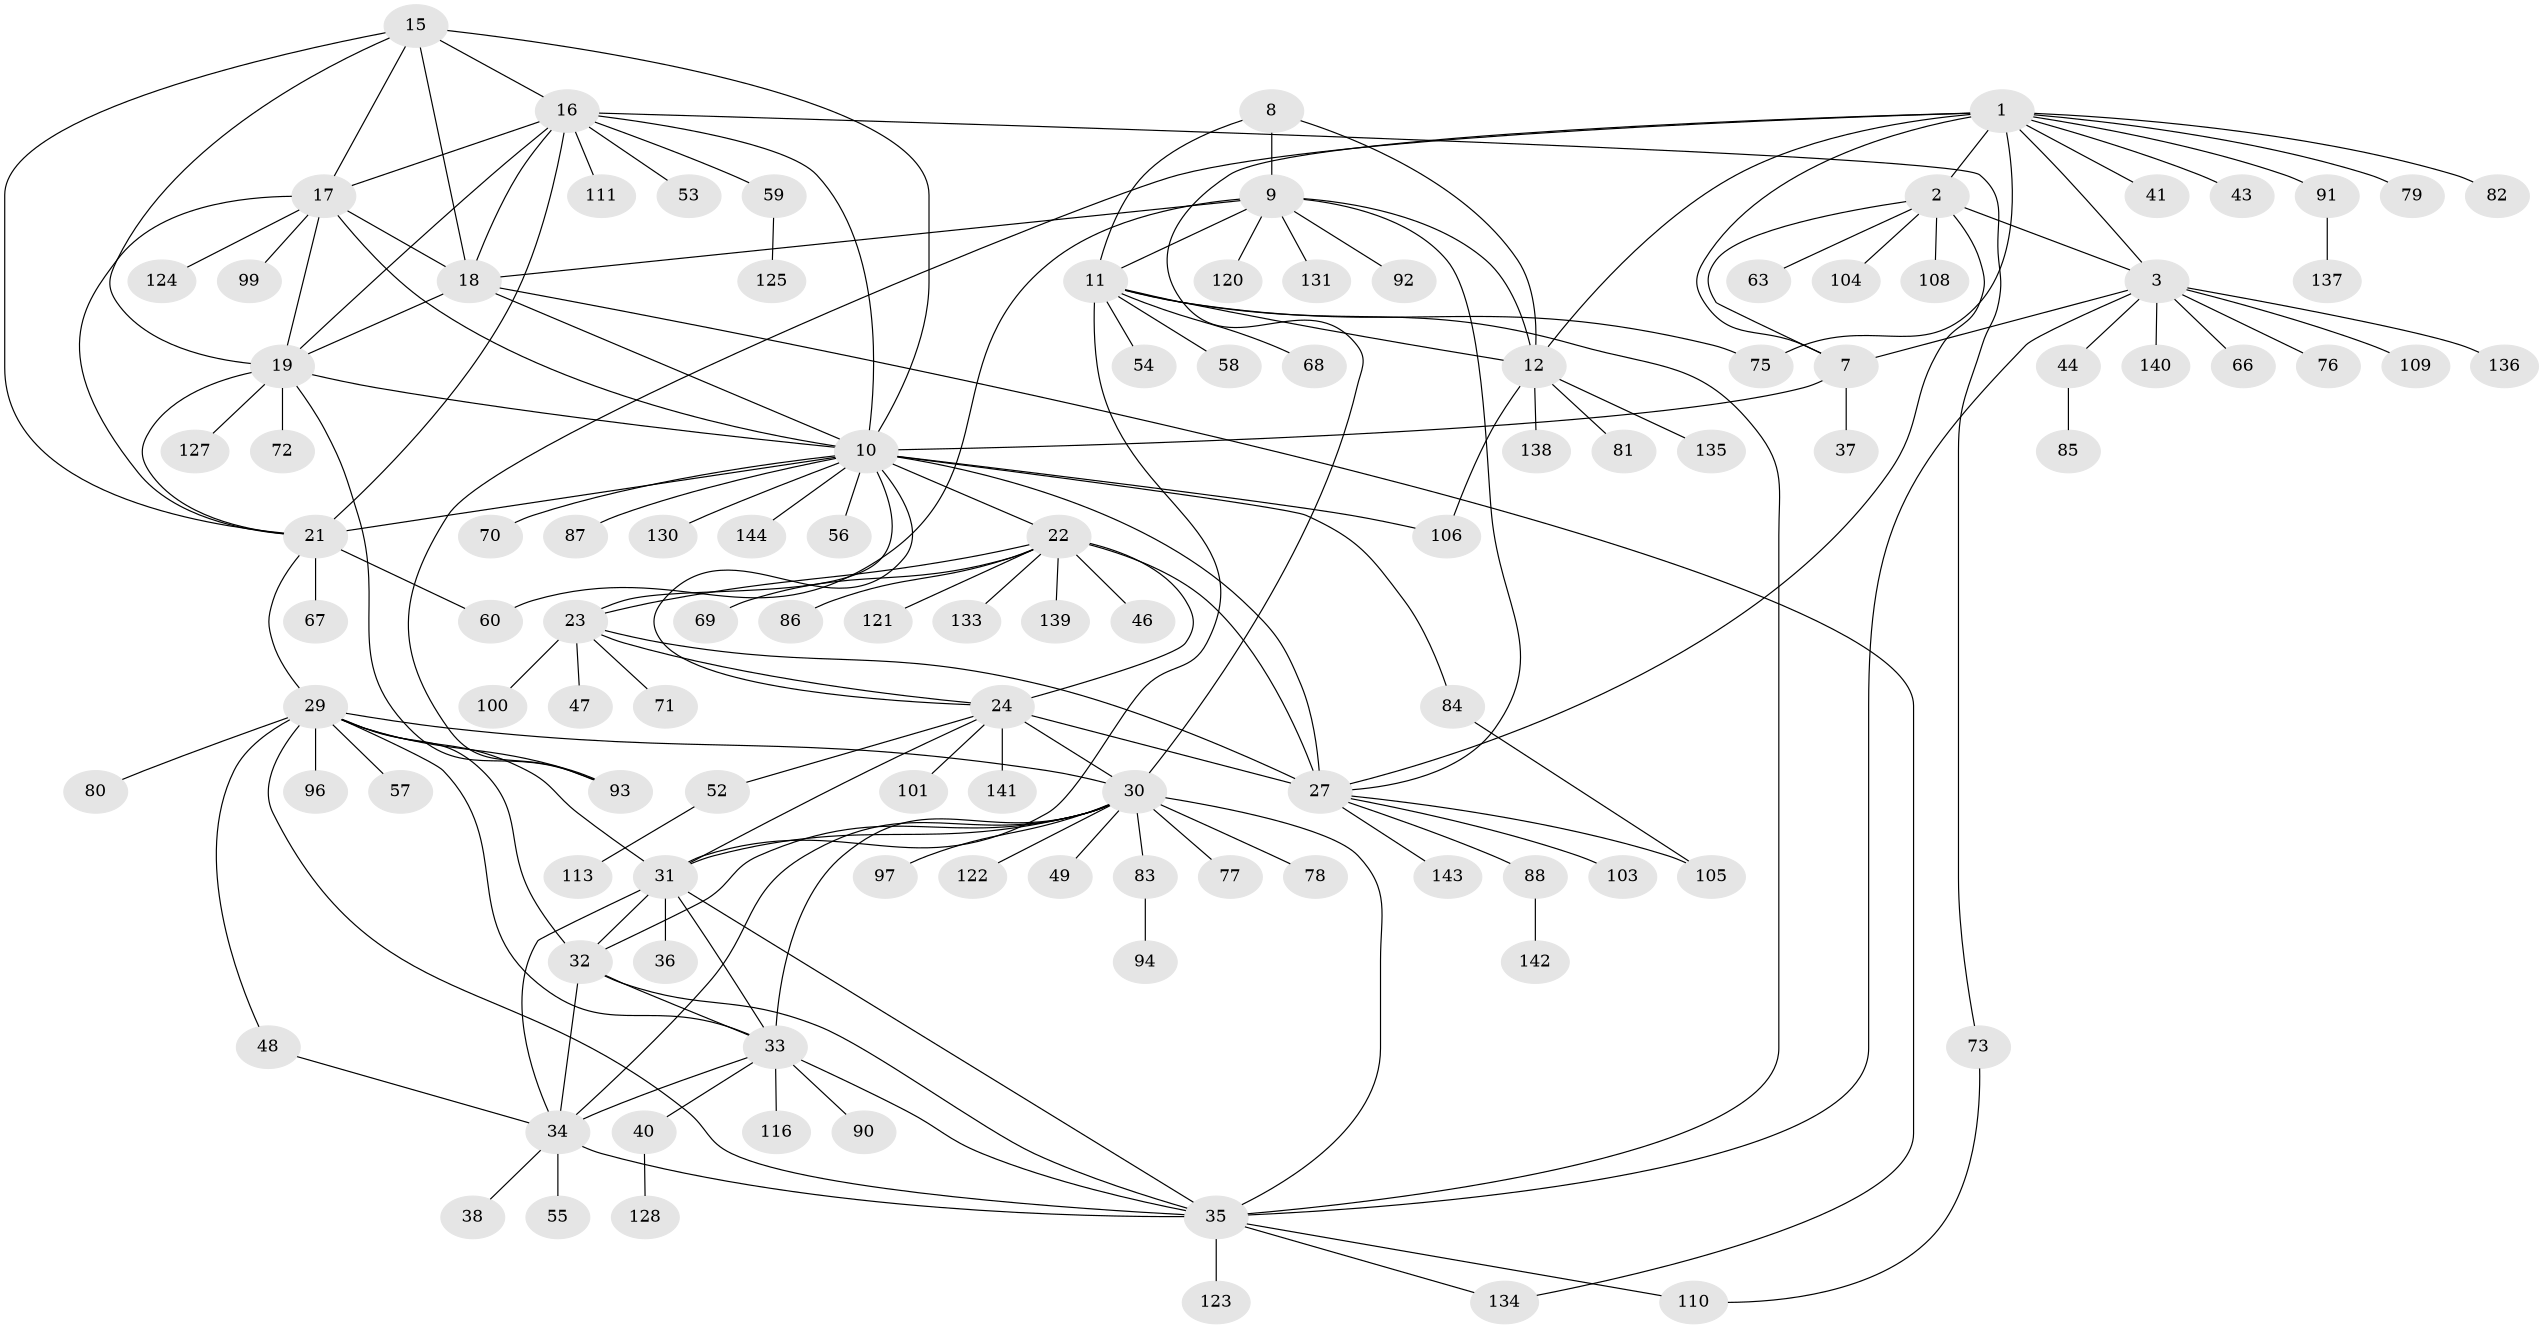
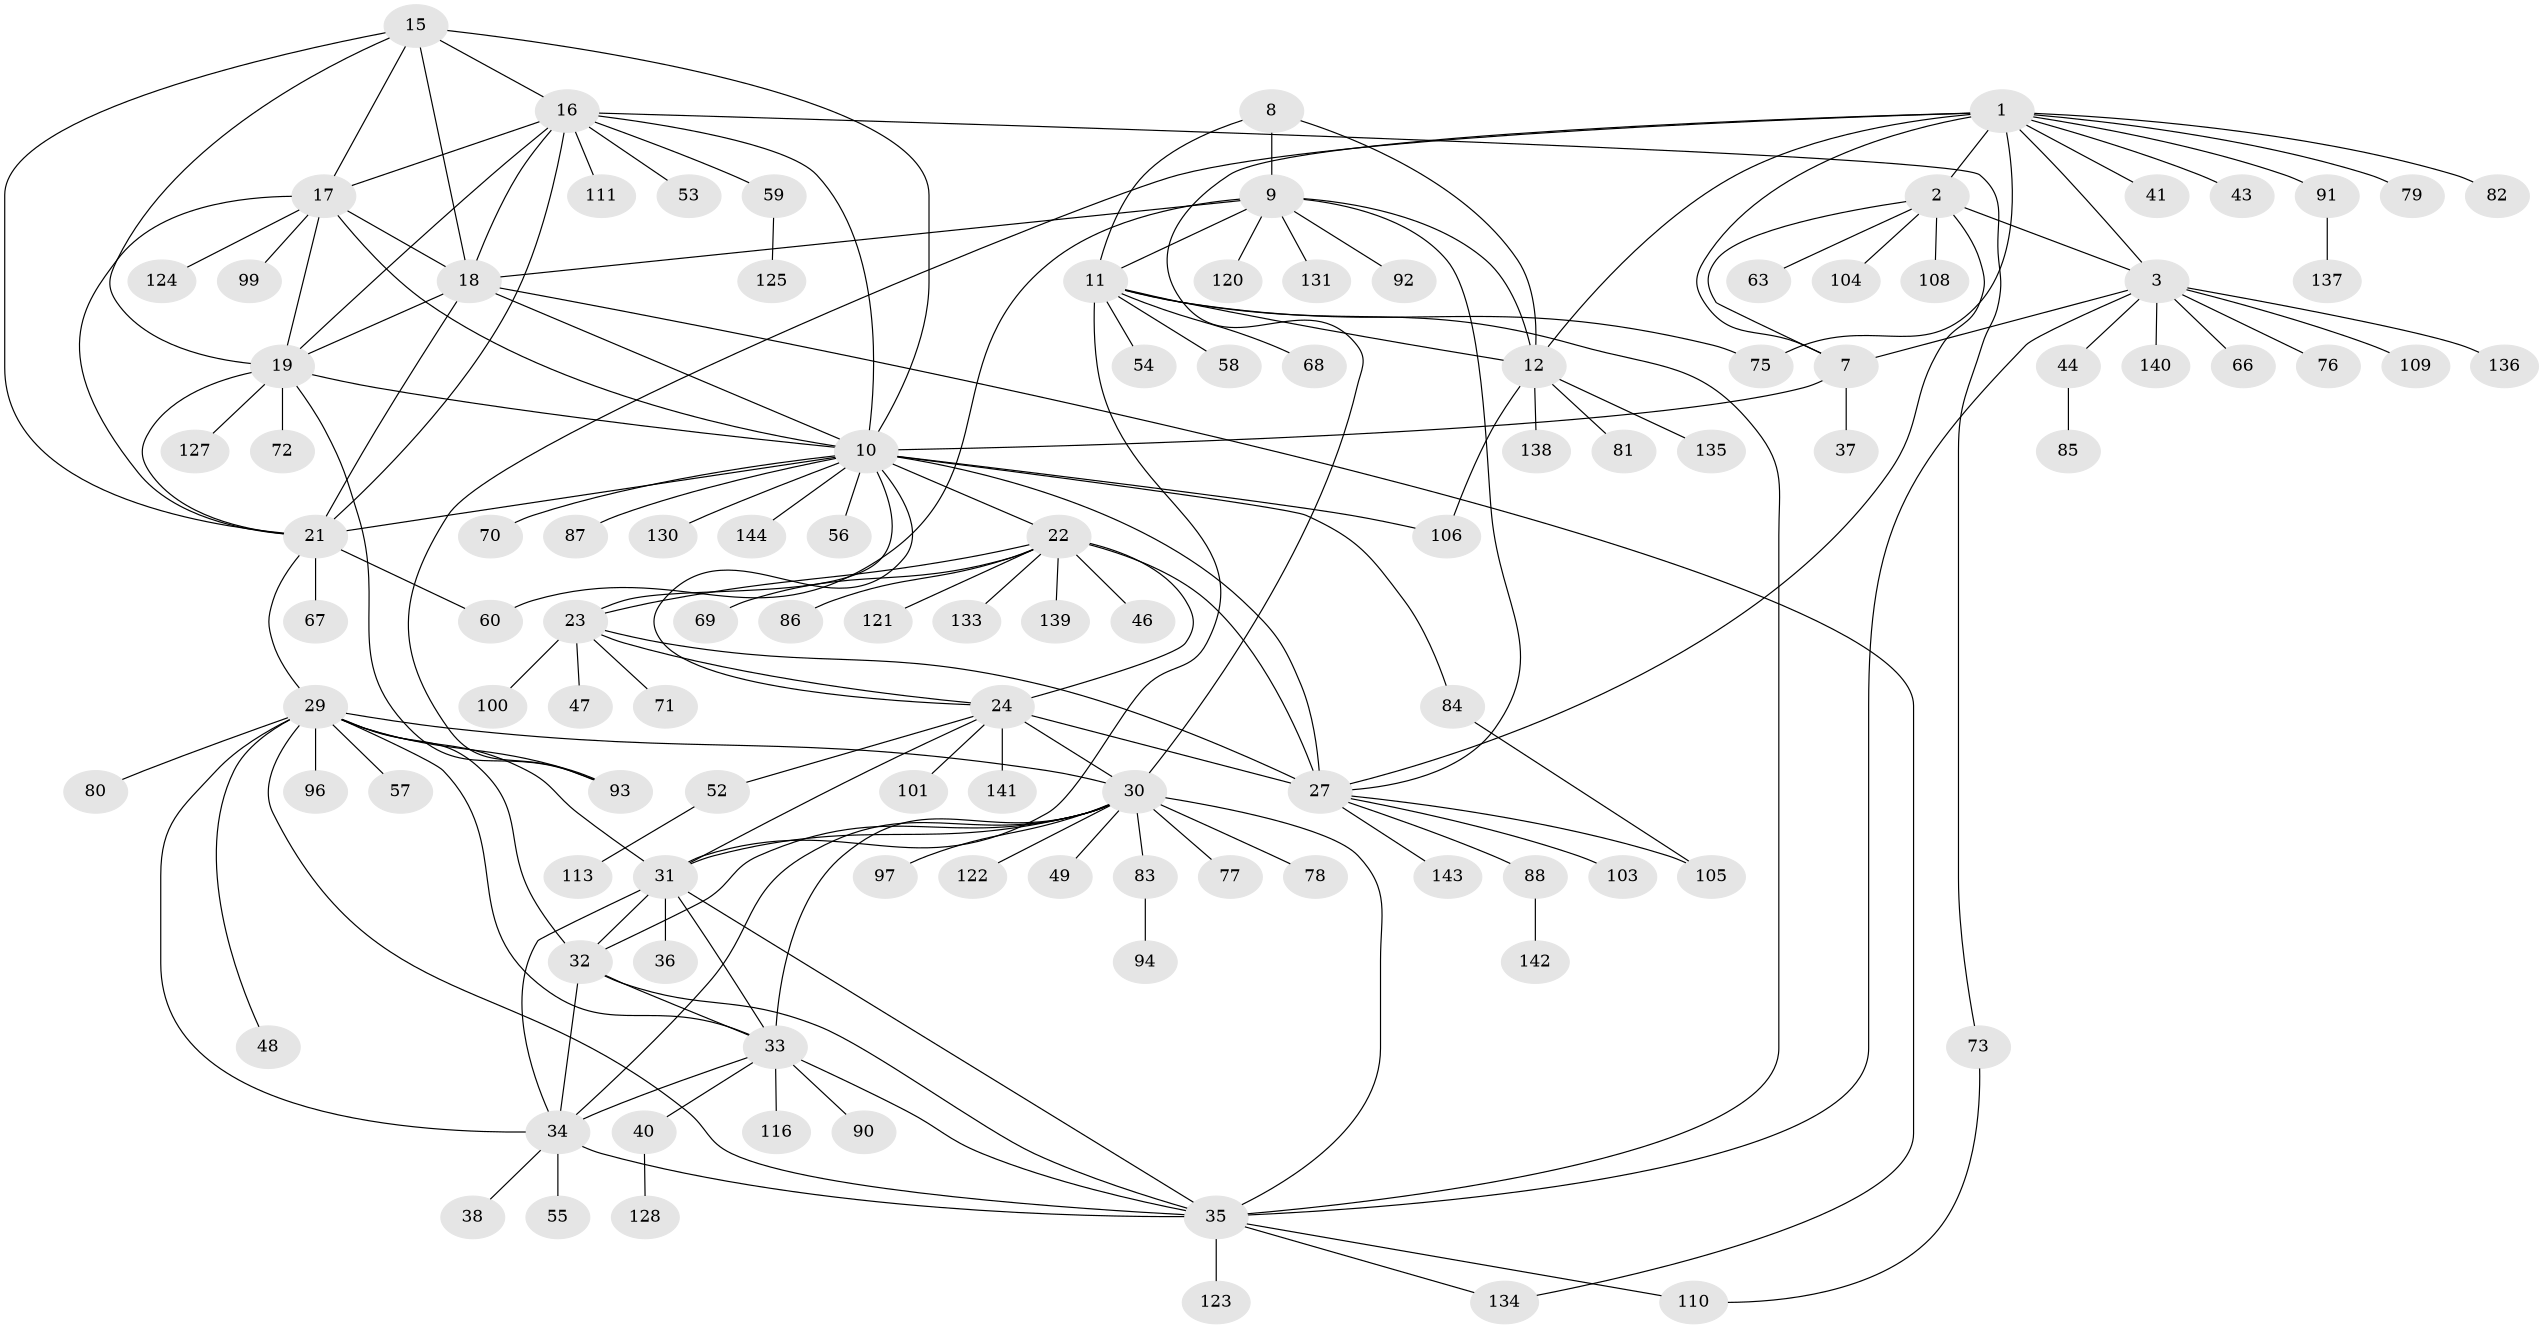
none -> (390, 408)
(413, 1090) -> (183, 1029)
